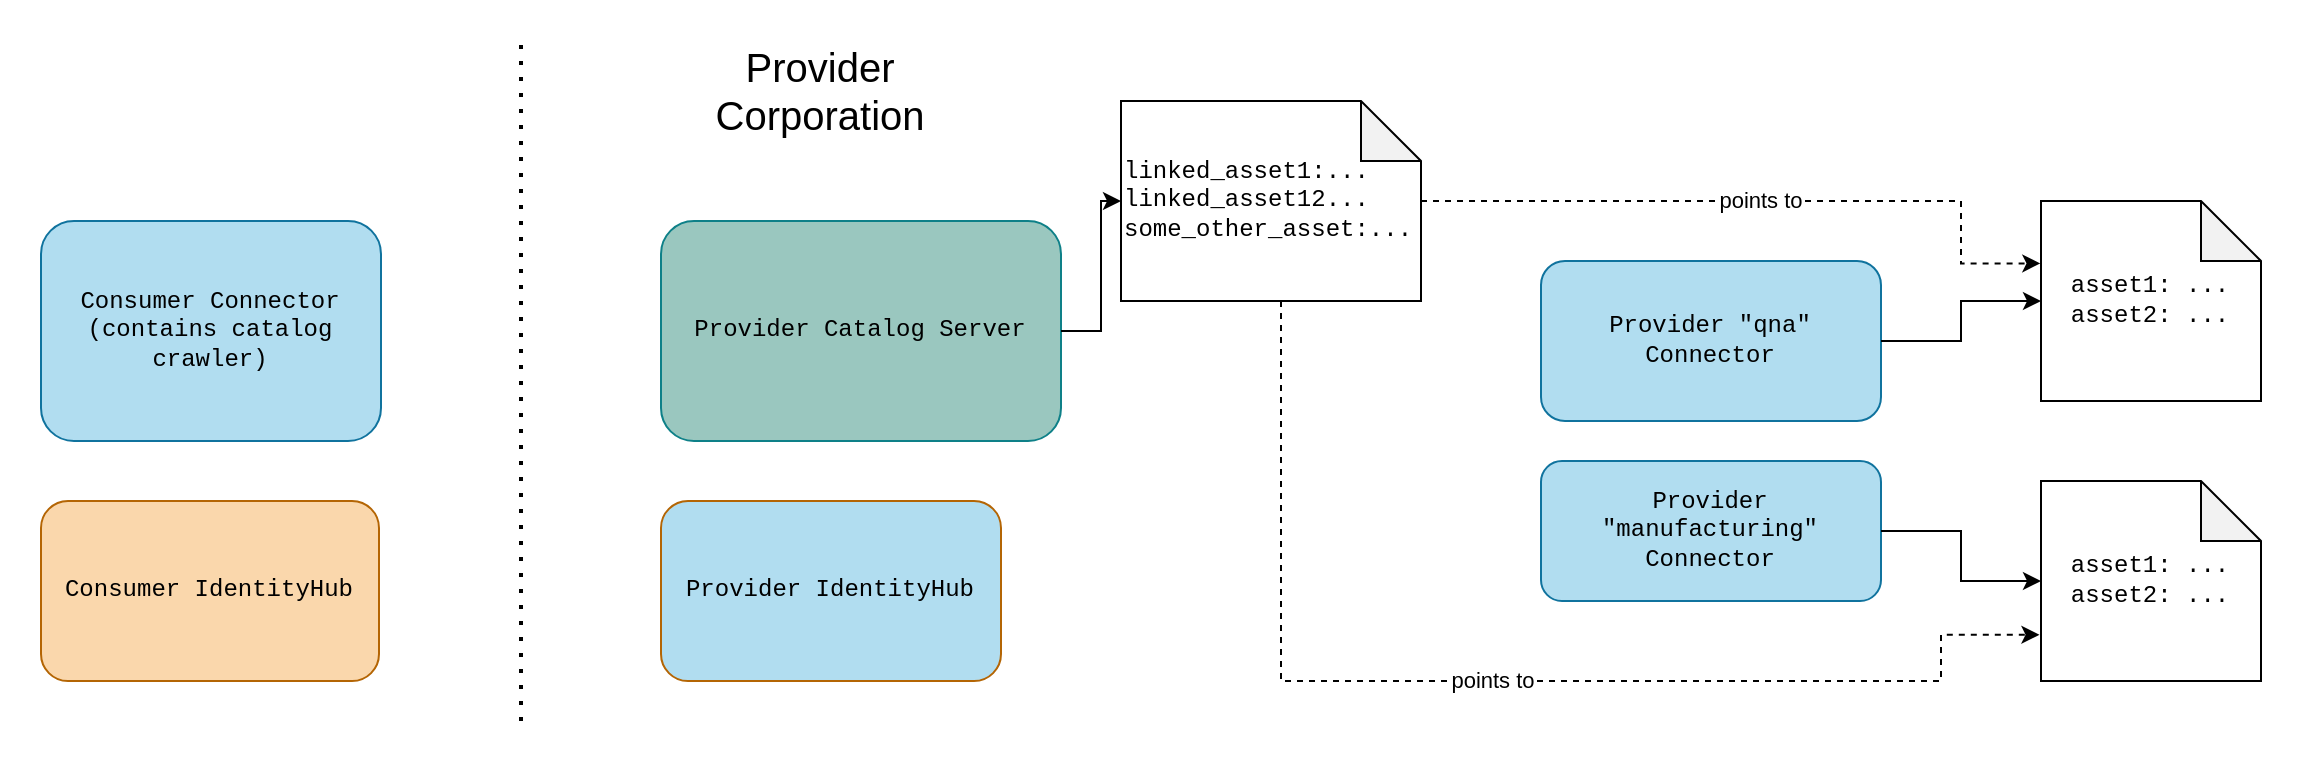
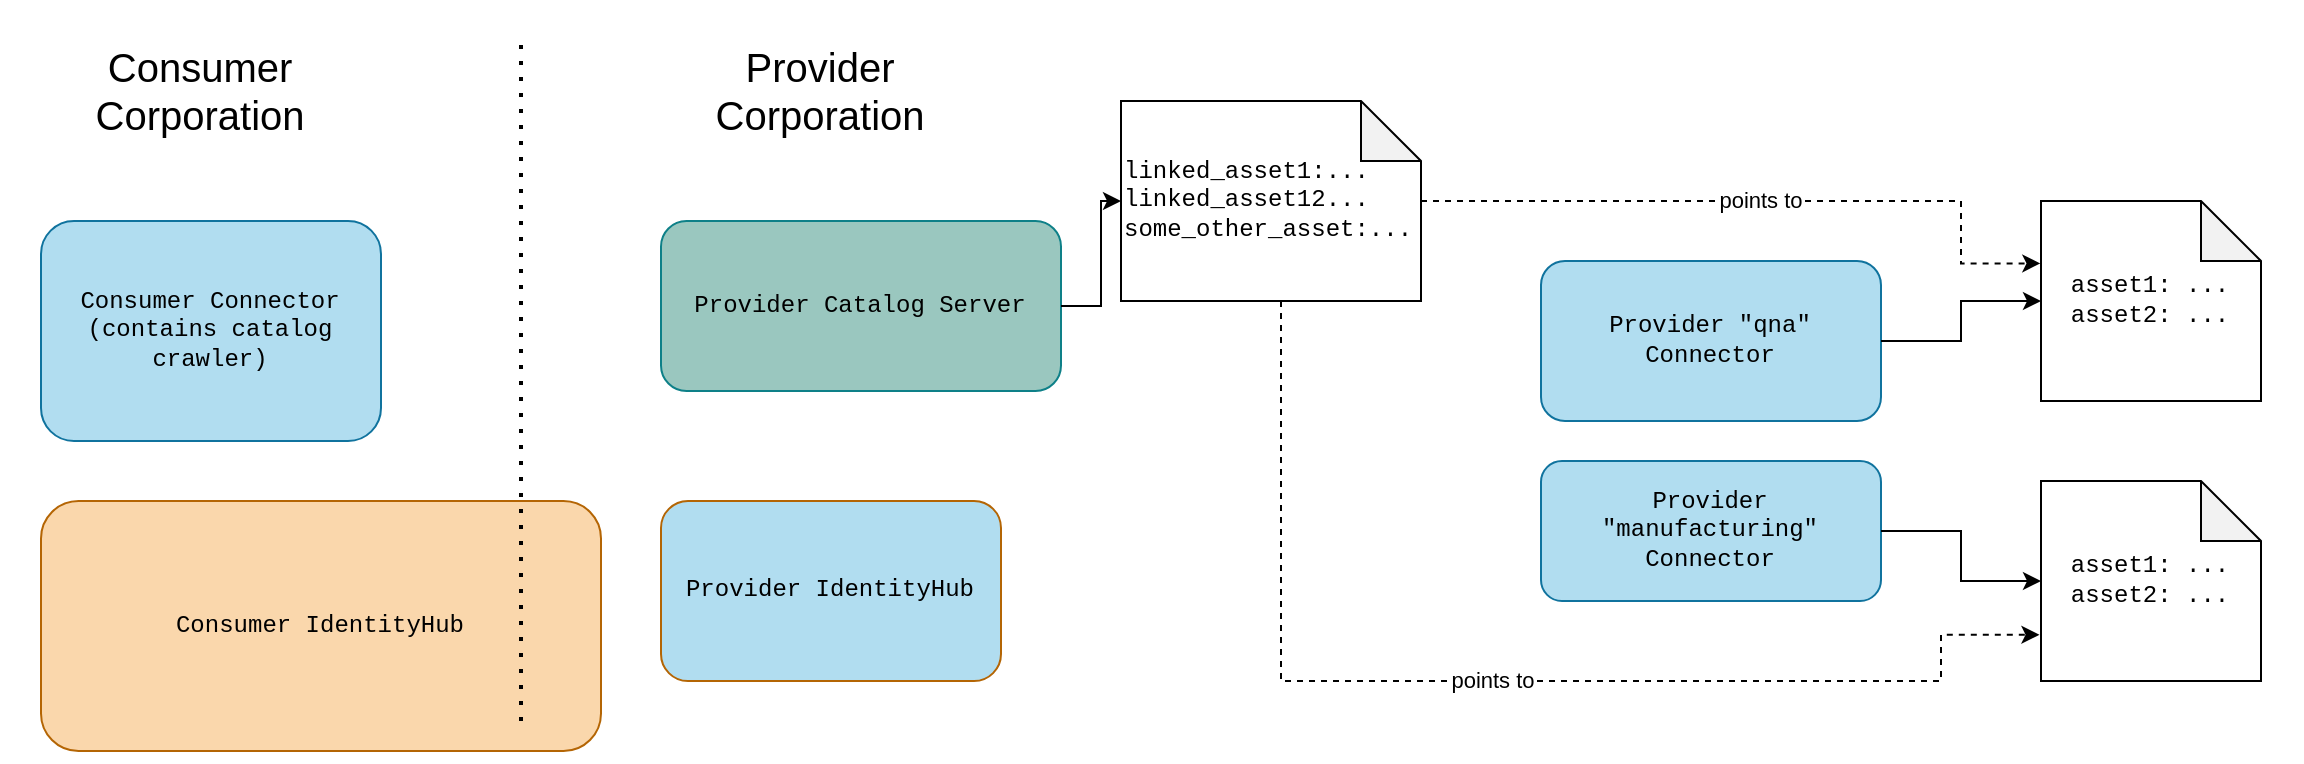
none -> (201, 91)
(861, 331) -> (861, 306)
(210, 591) -> (321, 626)
